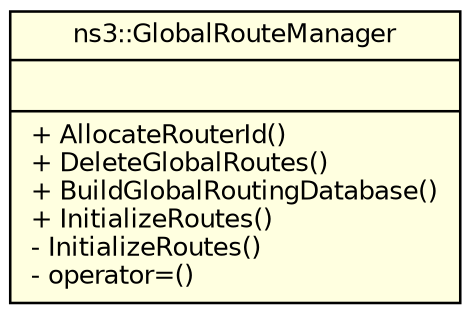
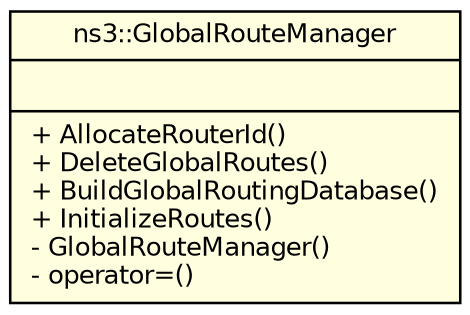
(147, 248) -> (182, 248)
